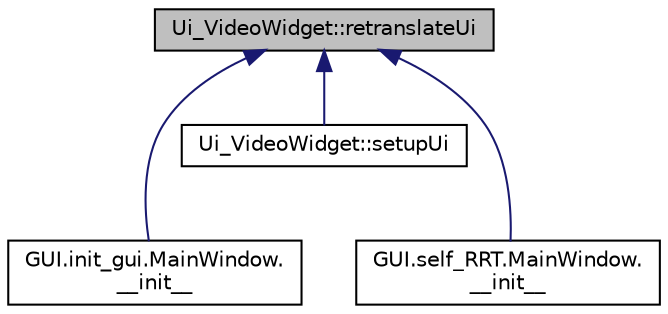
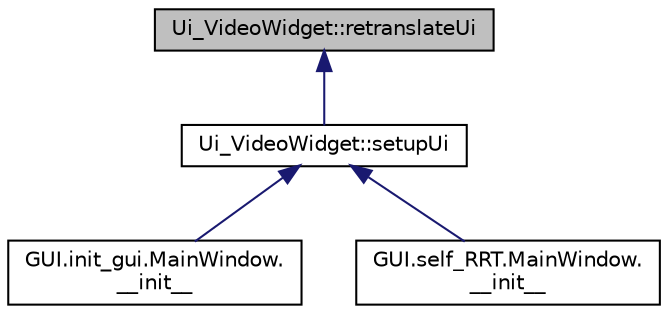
(488, 129) -> (417, 209)
(161, 130) -> (239, 210)
